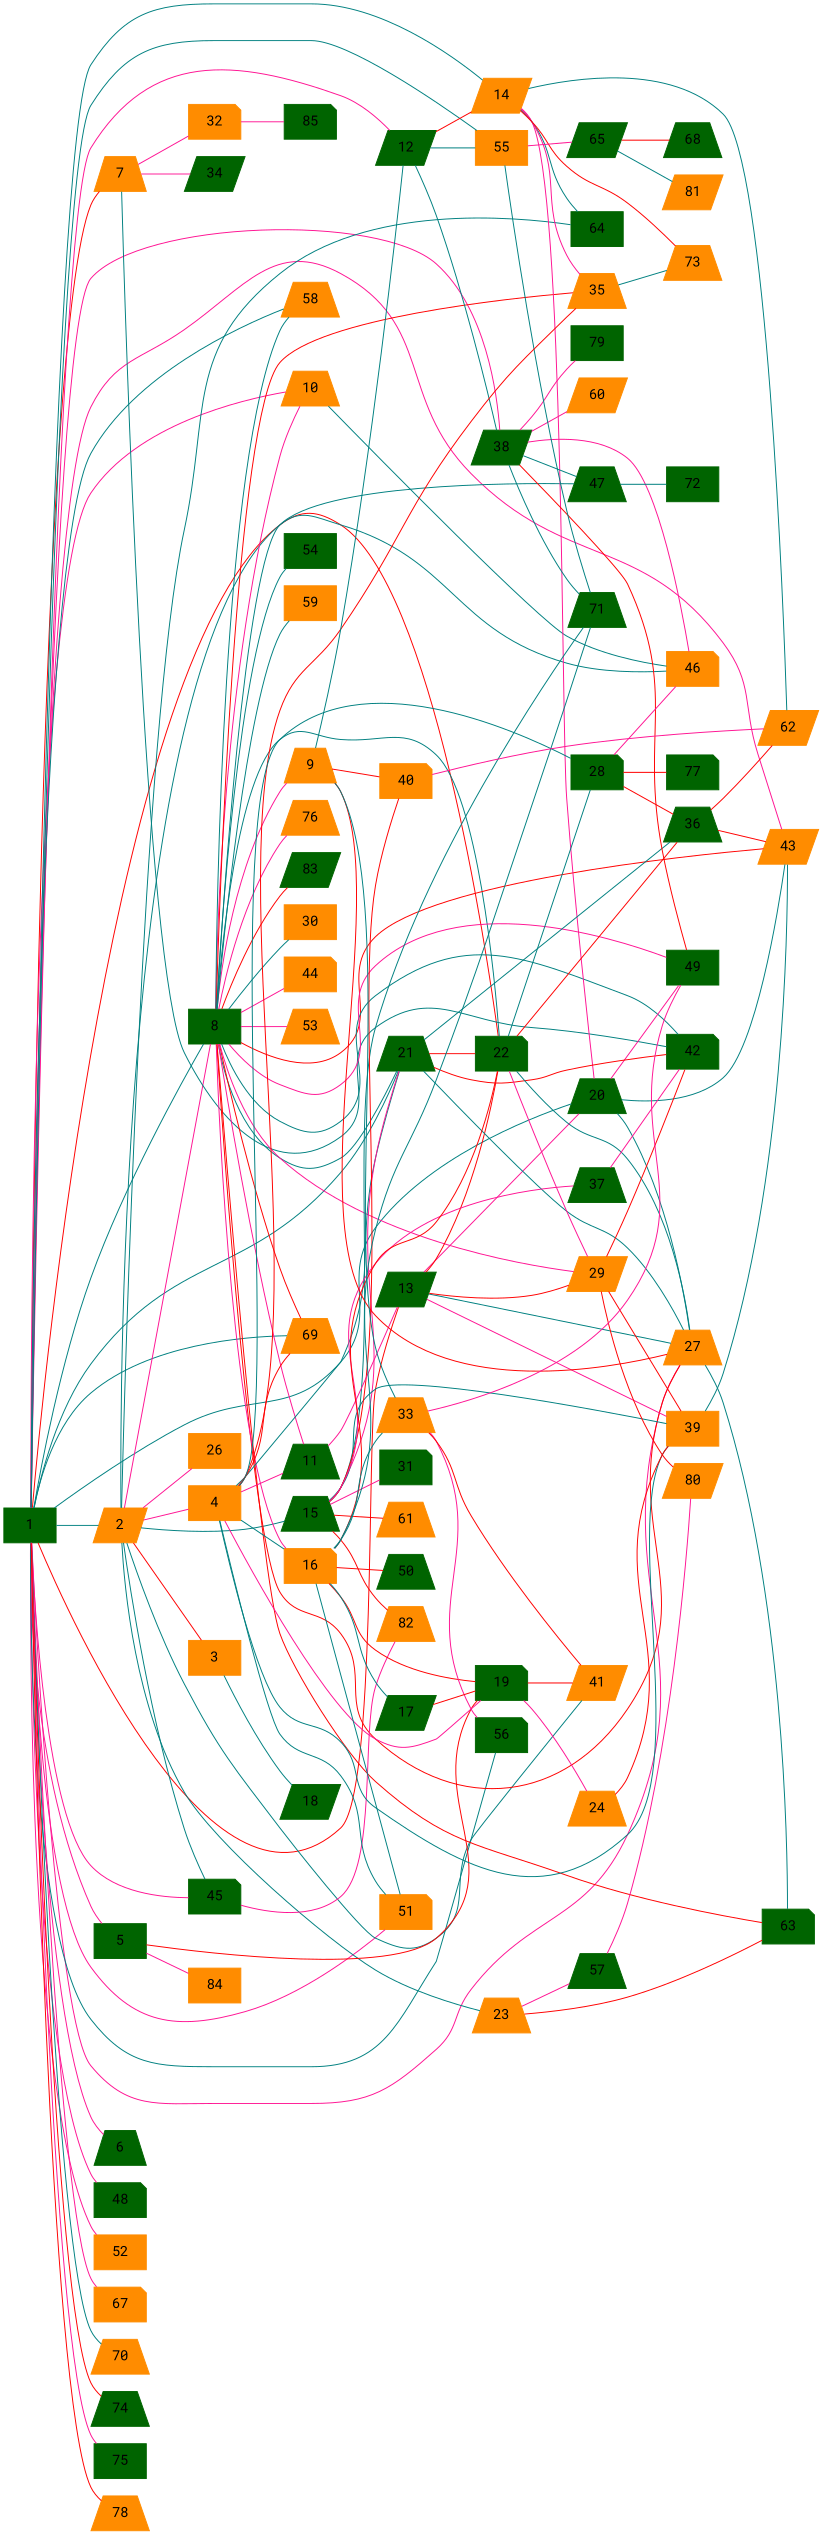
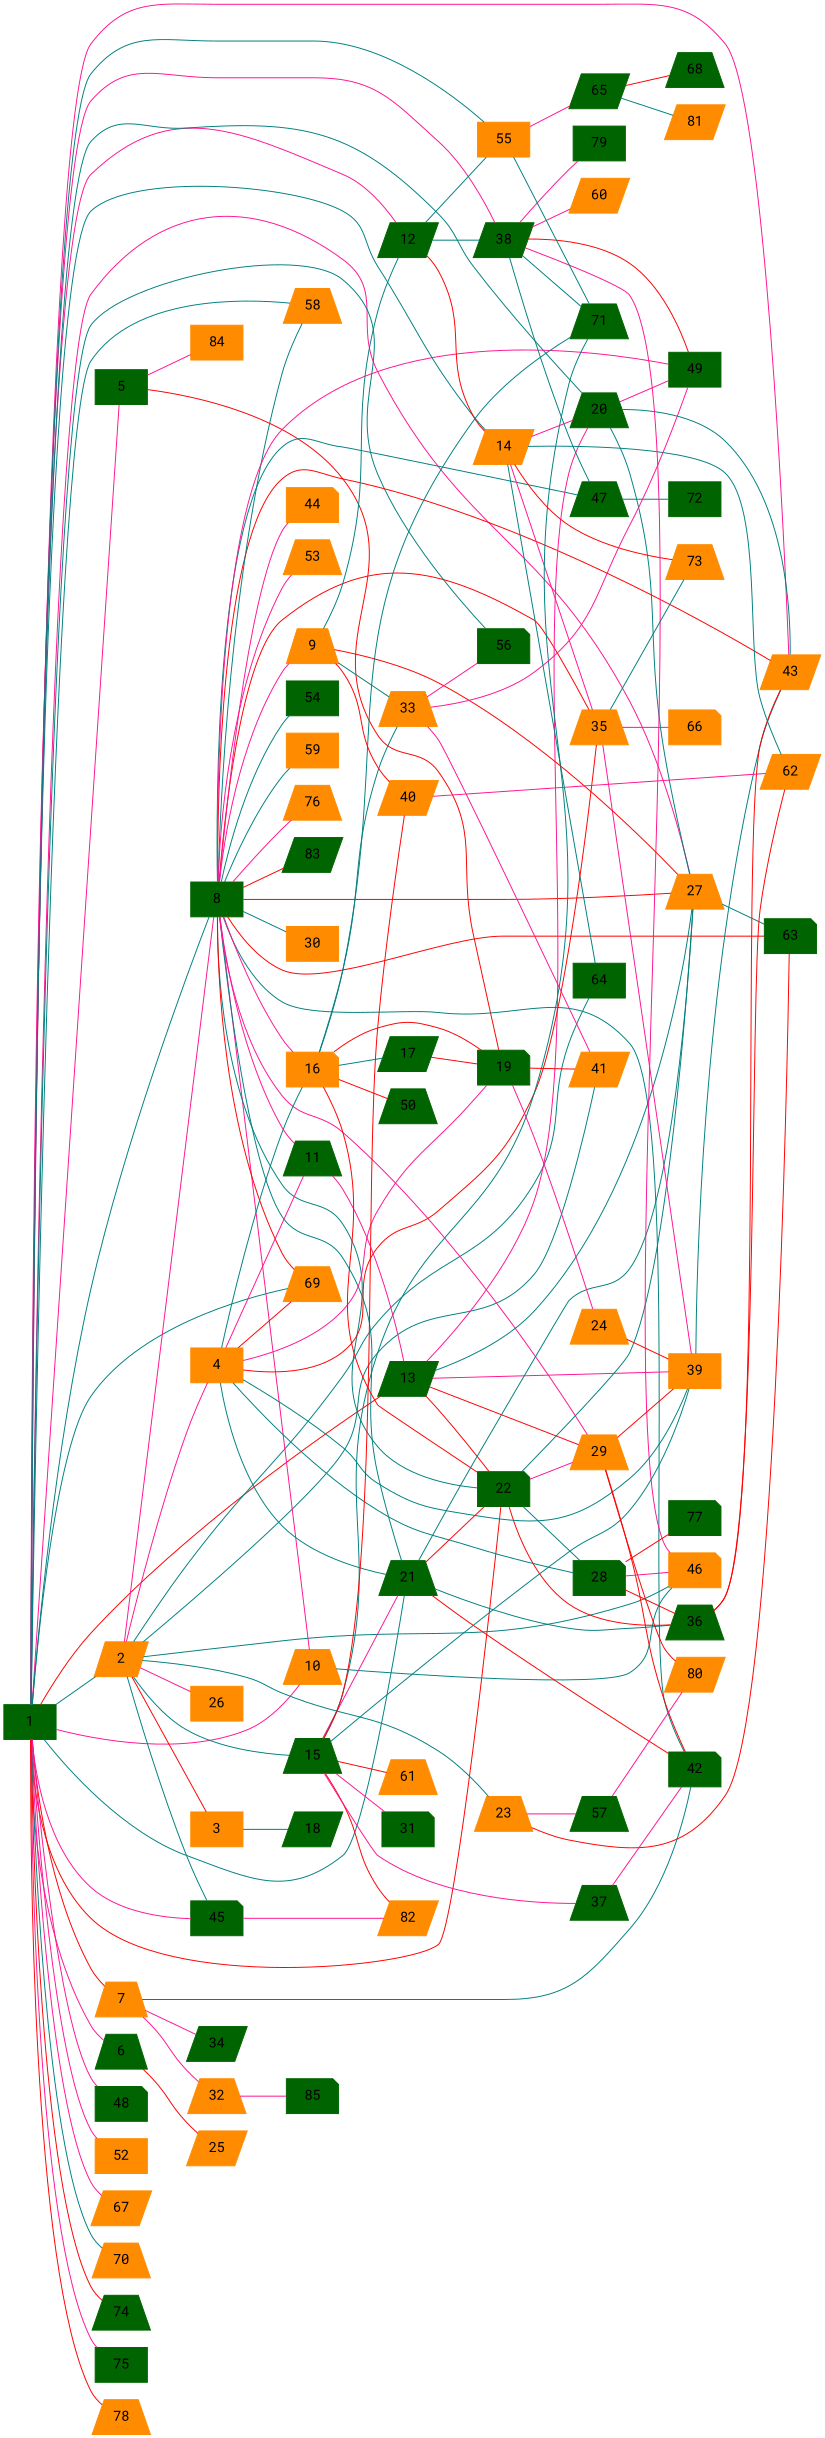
(215, 122) -> (217, 2096)
none -> (695, 727)
(406, 781) -> (408, 798)
none -> (645, 1034)
(597, 1274) -> (599, 1452)
(496, 1554) -> (511, 887)
(406, 1624) -> (408, 1918)
(406, 1912) -> none
none -> (217, 2148)
(120, 2305) -> (121, 2208)
